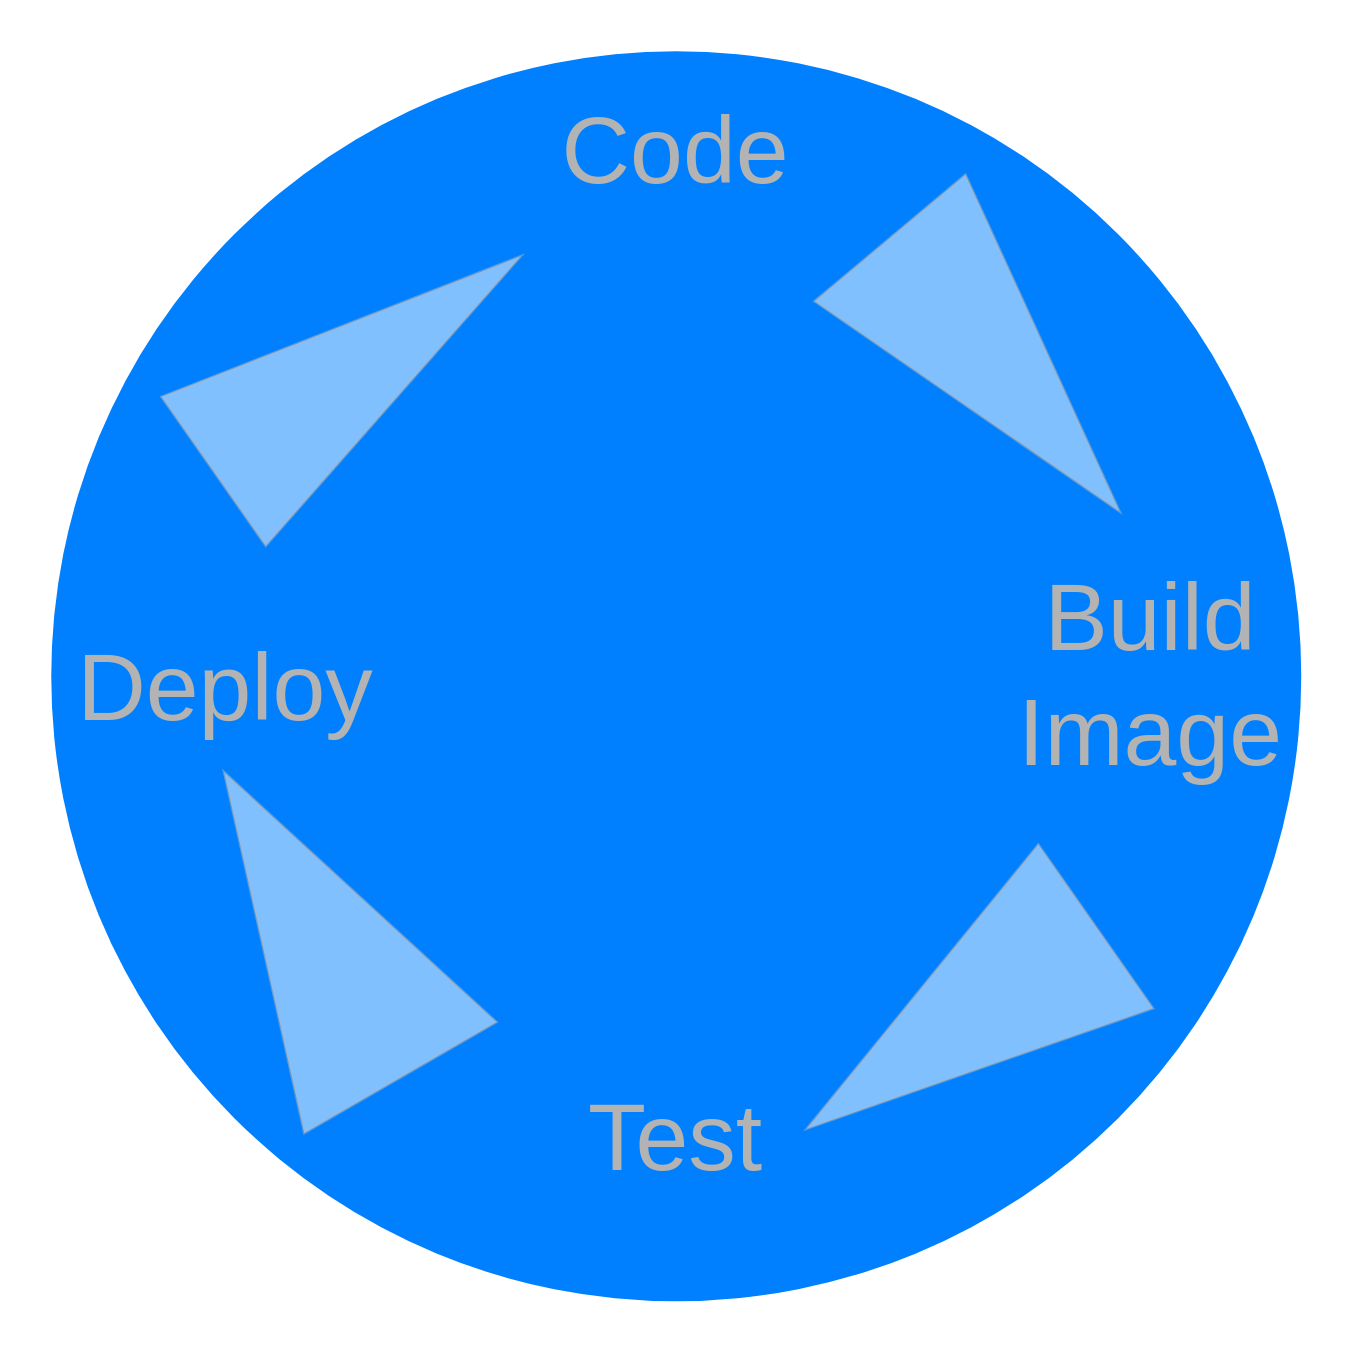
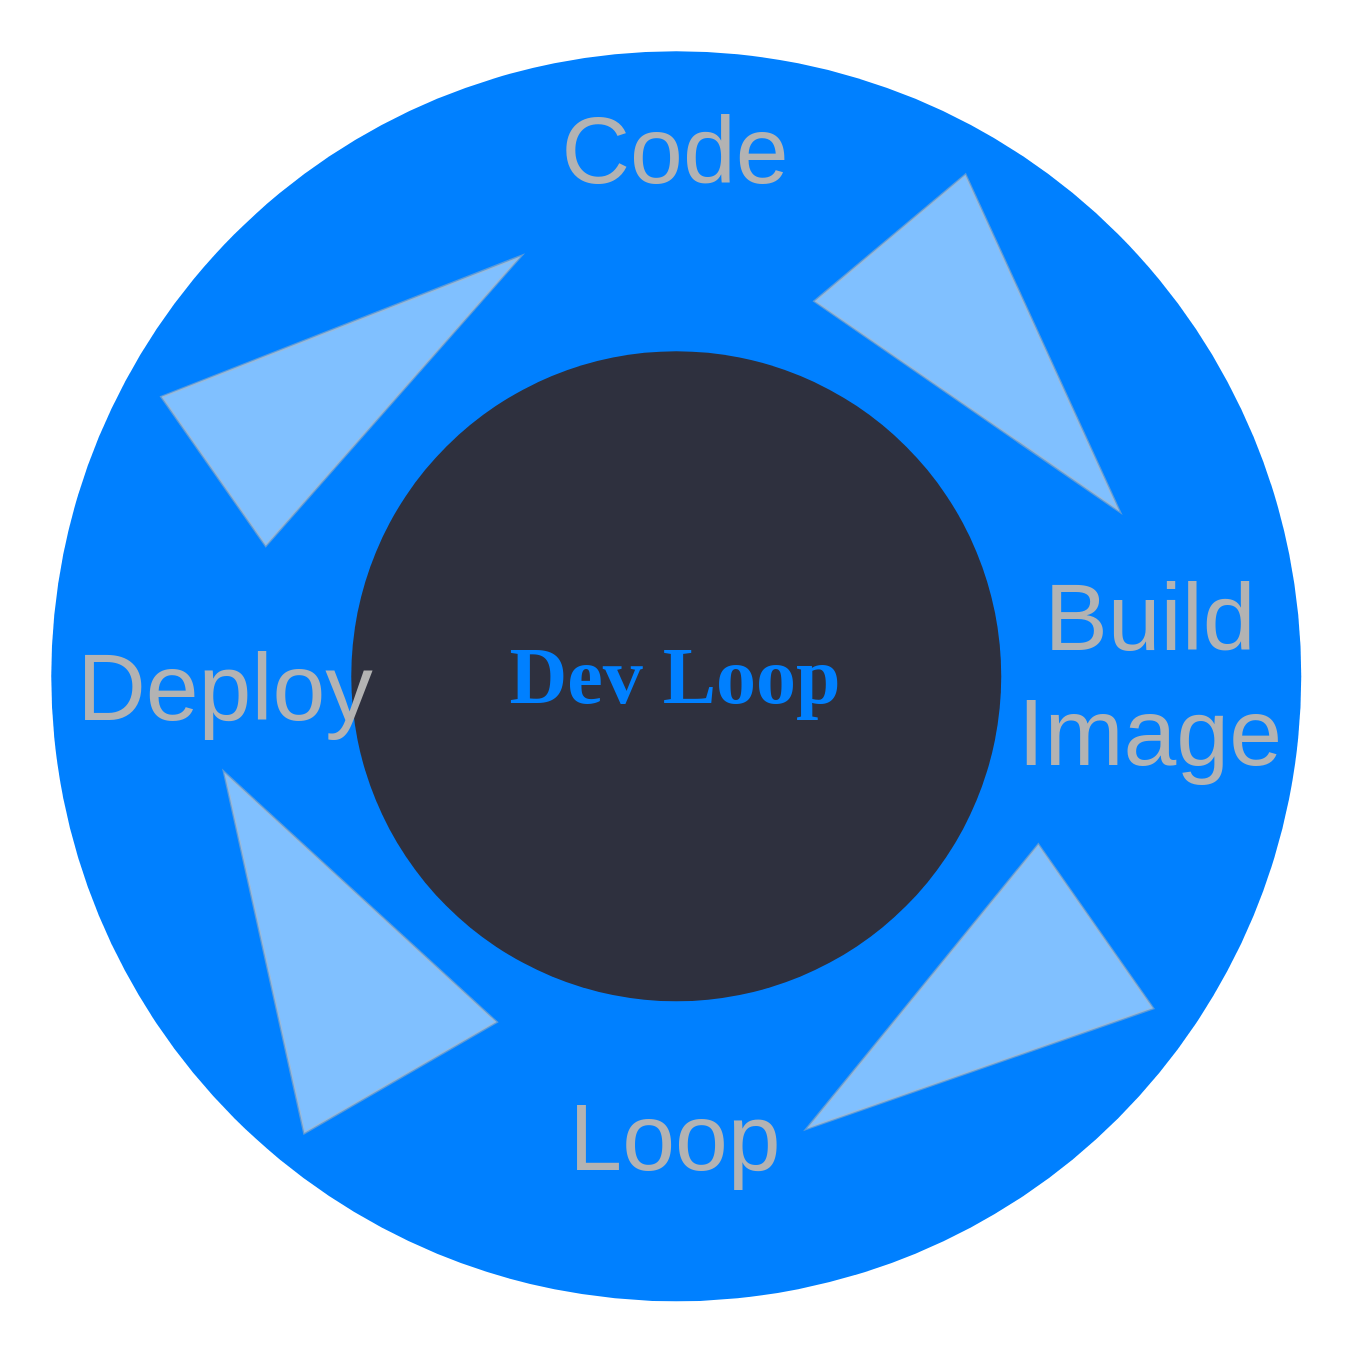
(676, 676) -> (676, 676)
(676, 1139) -> (676, 1139)
